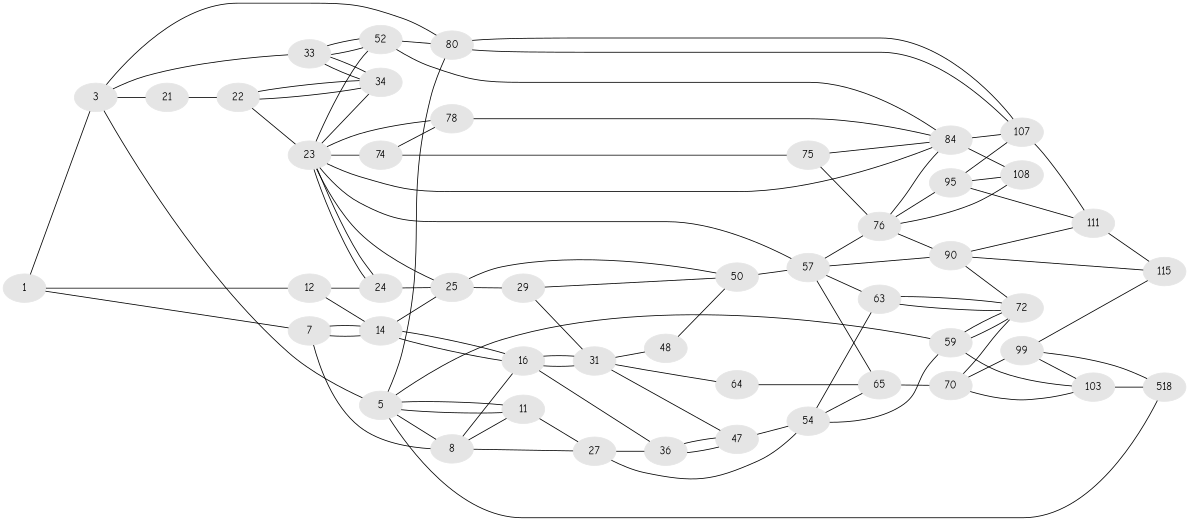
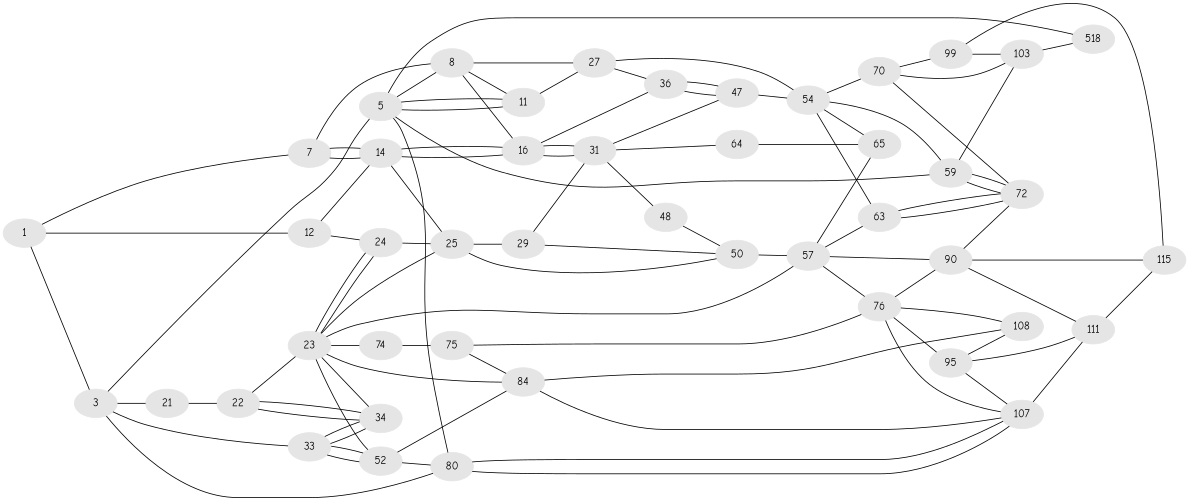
(452, 119) -> none
(914, 183) -> (929, 384)
(1097, 361) -> none
(912, 385) -> (844, 86)
